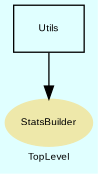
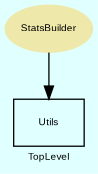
(49, 69) -> (49, 69)
